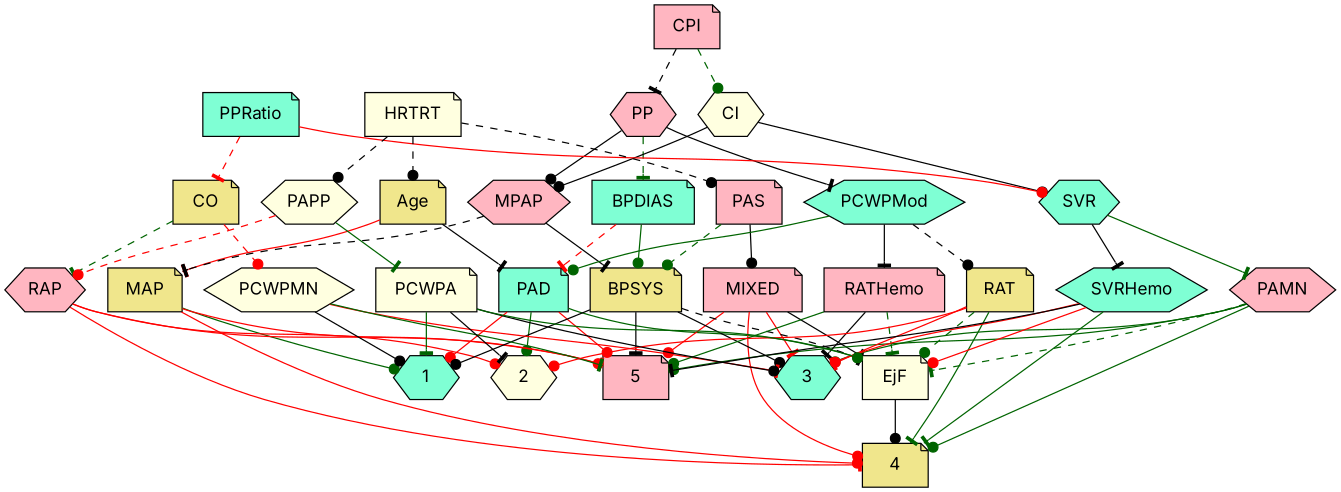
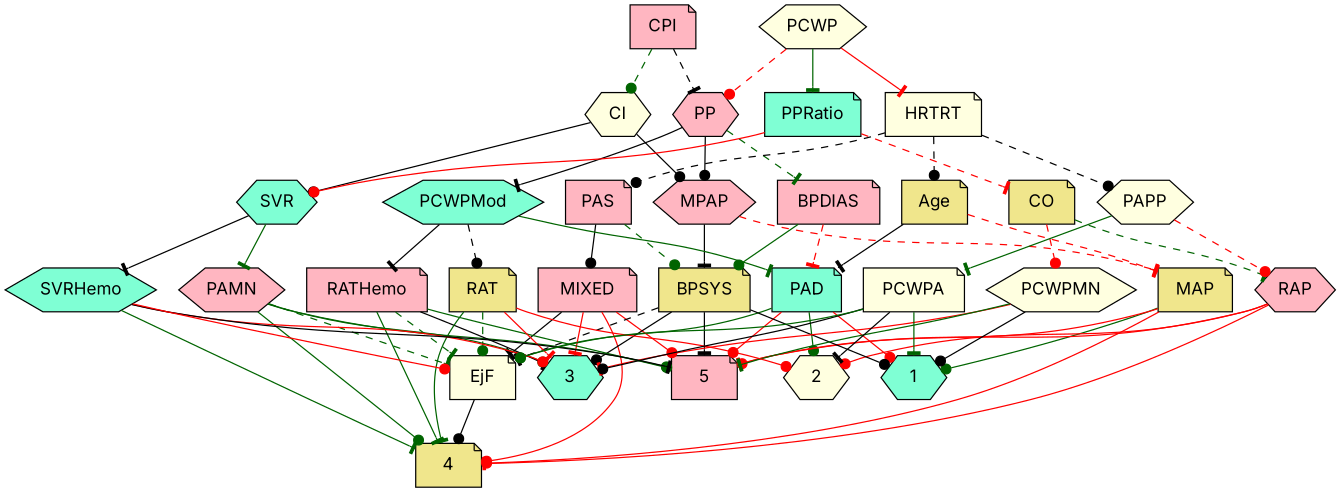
none -> (813, 27)
(643, 202) -> (829, 202)
(333, 235) -> (1065, 243)
(716, 238) -> (624, 237)
(336, 243) -> (945, 243)
none -> (406, 375)
